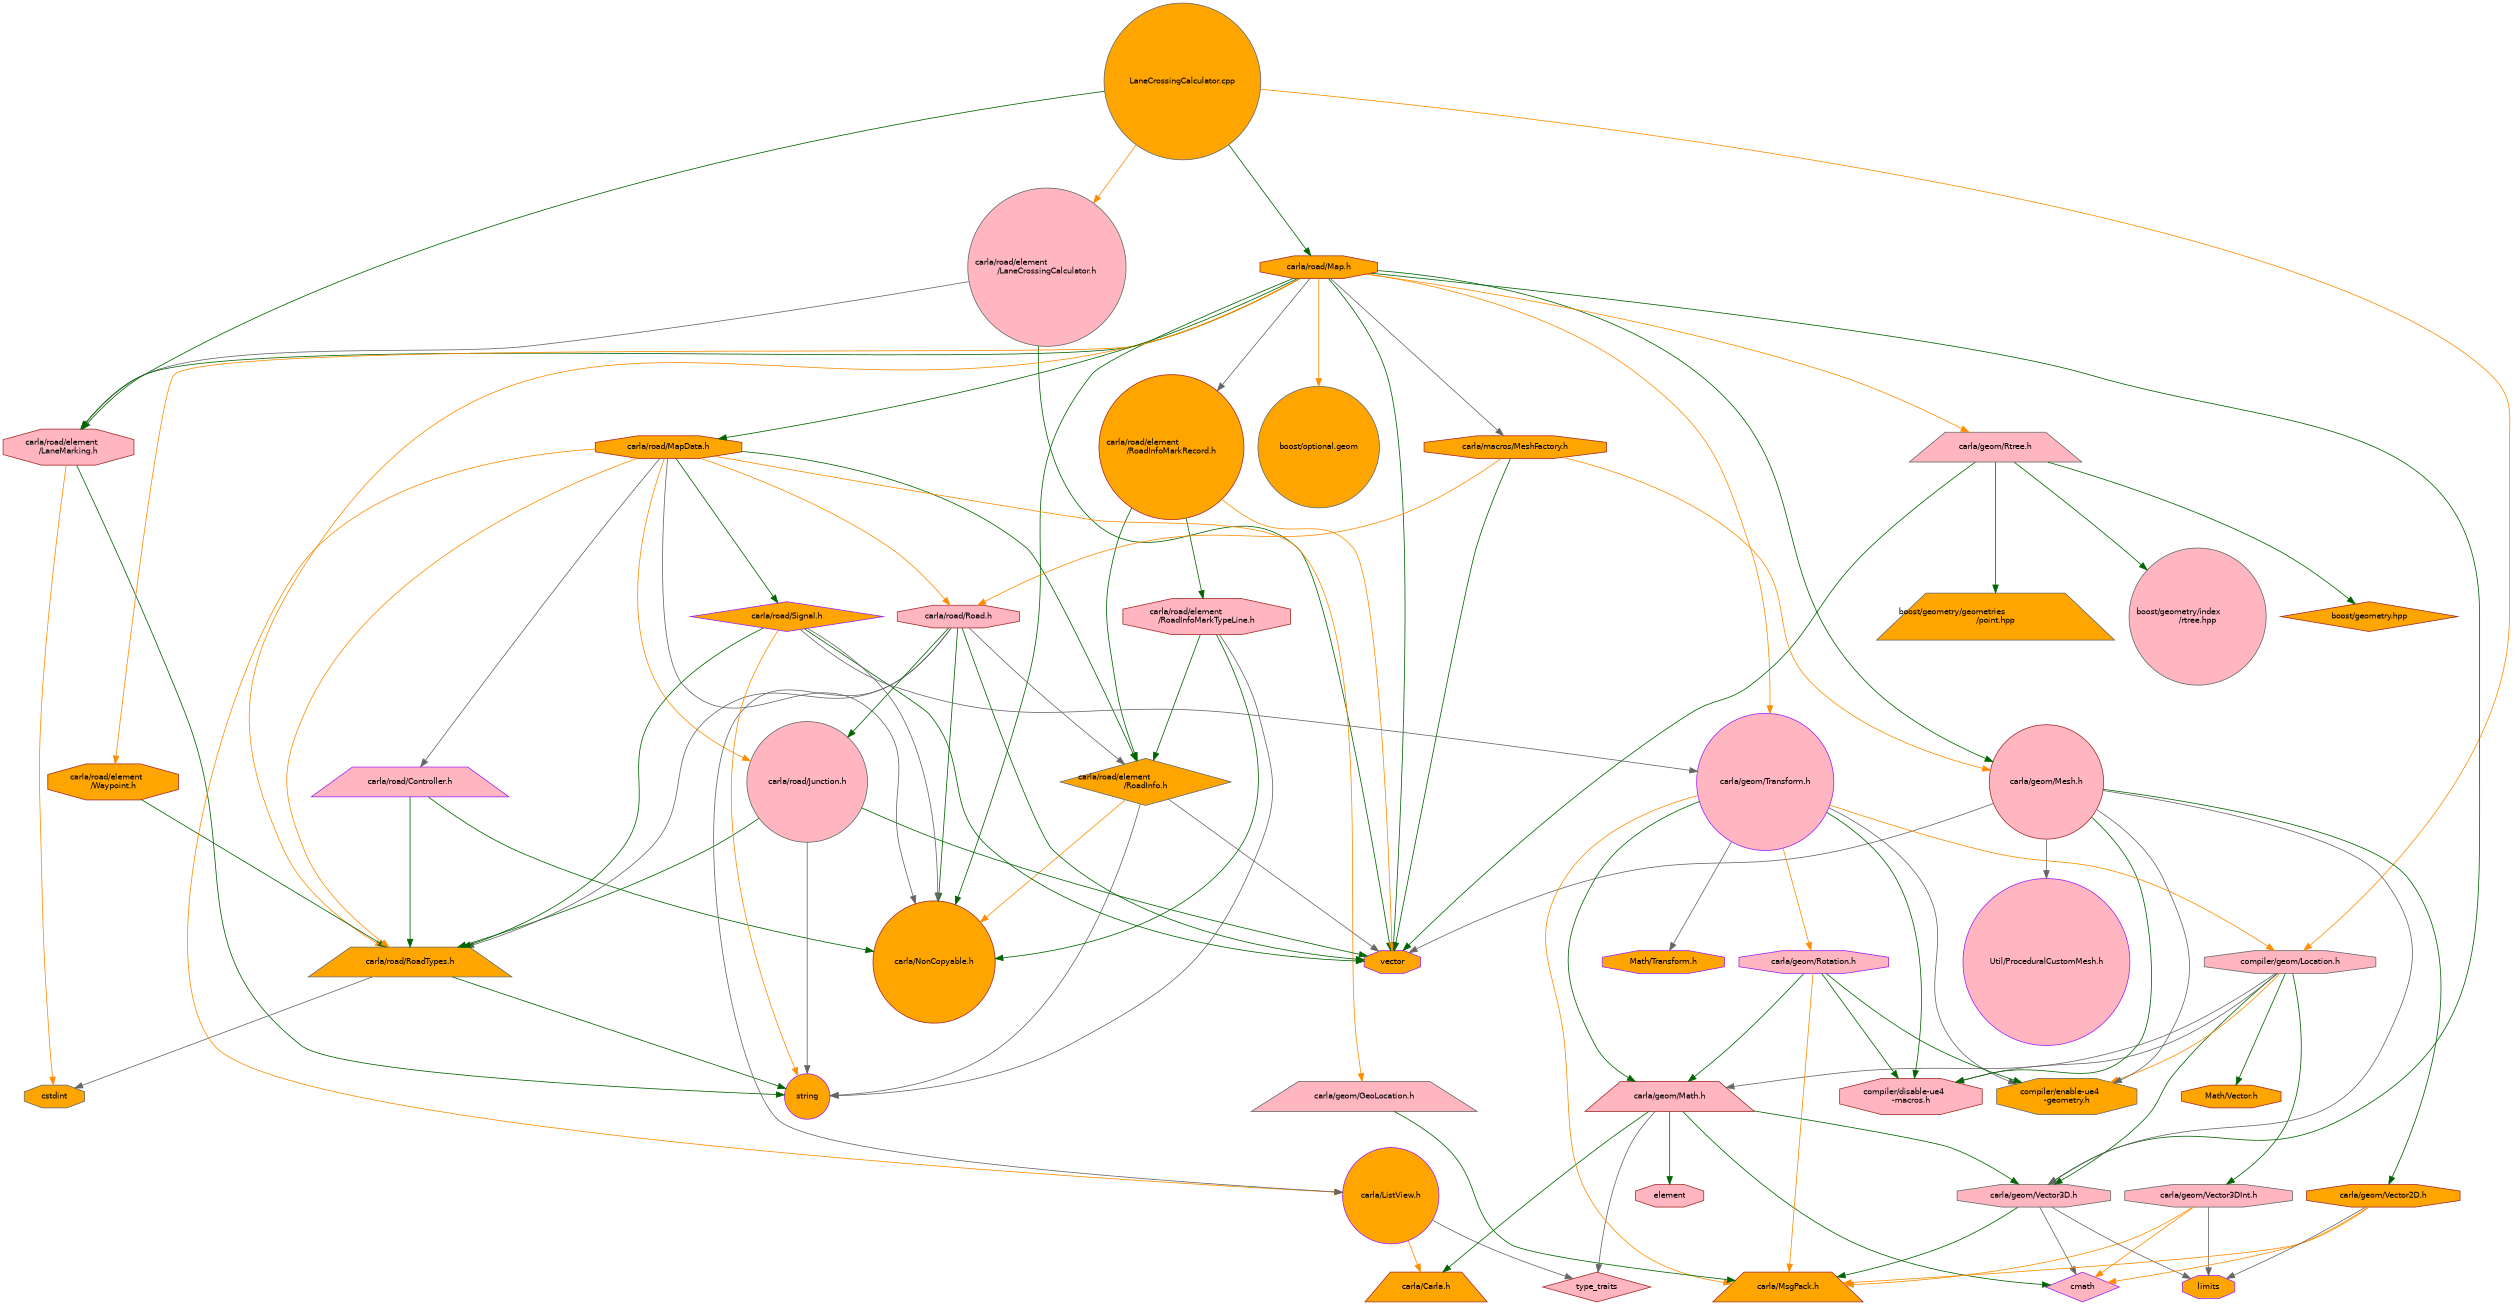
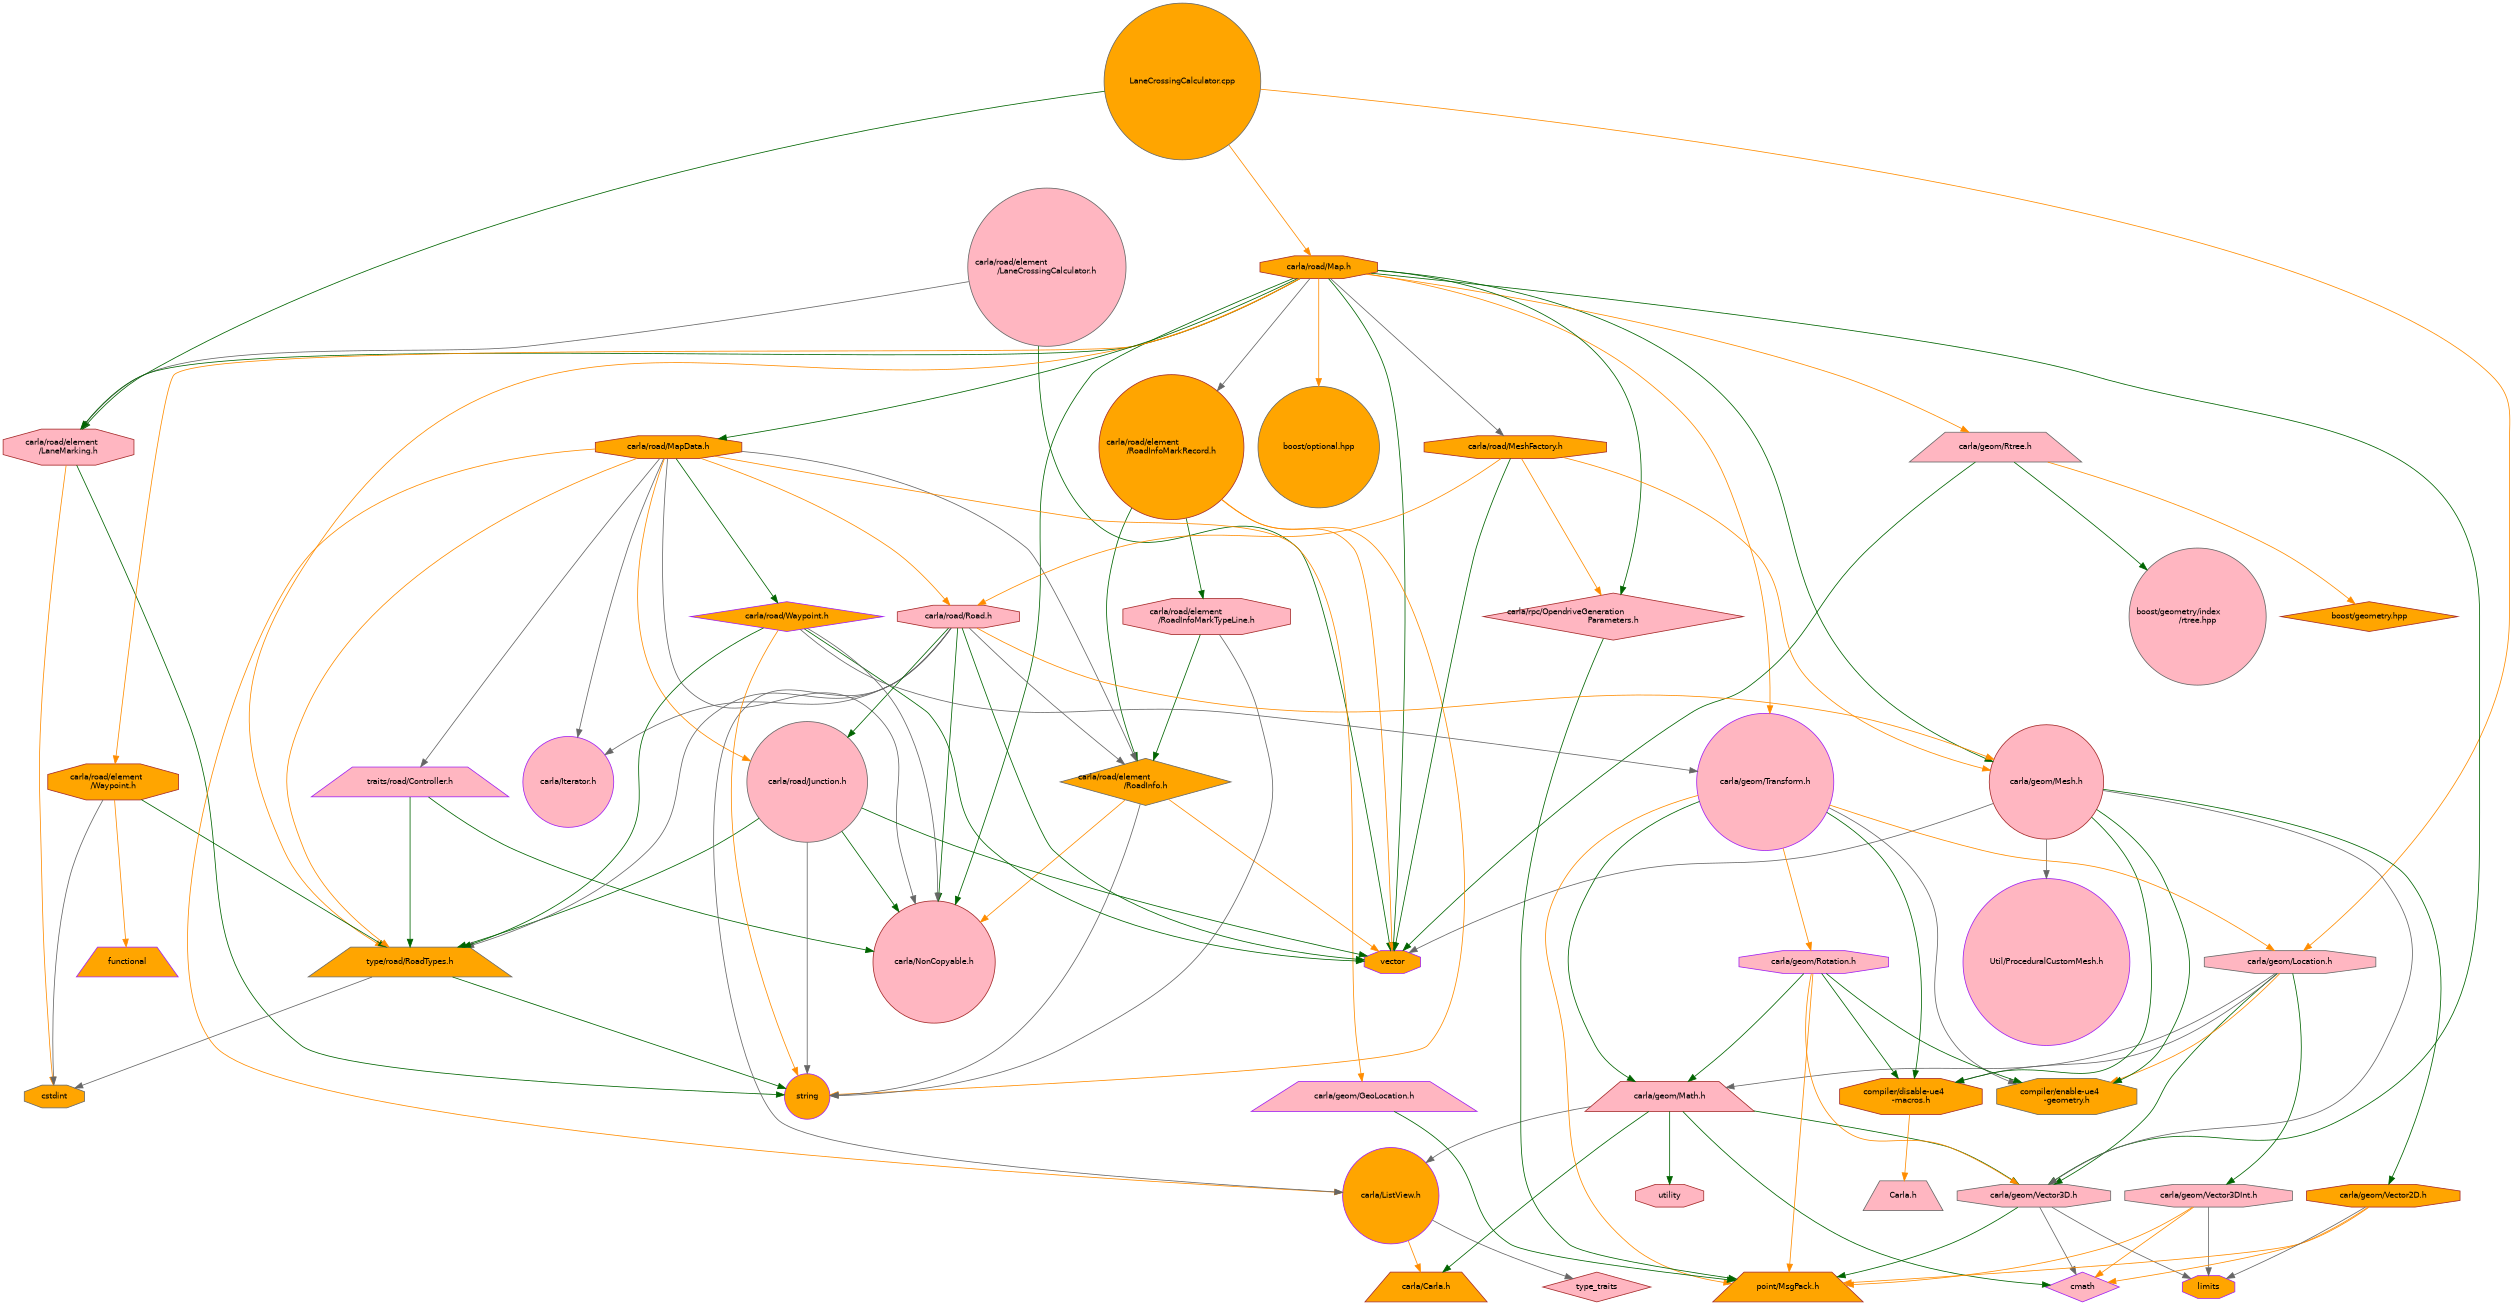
(1117, 171) -> none
(1267, 197) -> (1267, 197)
(1319, 447) -> (1319, 447)
(1515, 447) -> (1515, 447)
(2205, 516) -> (2205, 516)
(997, 527) -> (997, 527)
(787, 617) -> (787, 617)
none -> (1613, 617)
(1996, 617) -> none
none -> (1479, 705)
(410, 782) -> (410, 782)
none -> (568, 782)
(1225, 865) -> (868, 868)
(1270, 873) -> (1270, 873)
none -> (59, 935)
(2187, 942) -> (2187, 942)
none -> (127, 962)
(410, 962) -> (410, 962)
(934, 962) -> (934, 962)
(1663, 962) -> none
(2290, 962) -> (2290, 962)
none -> (1450, 1003)
(1364, 1096) -> (1364, 1096)
(1911, 1096) -> (1911, 1096)
(2231, 1096) -> none
none -> (1849, 1133)
(1615, 1183) -> (1509, 1125)
(1670, 1196) -> (1670, 1196)
none -> (1903, 1196)
(1788, 1287) -> (1788, 1287)
